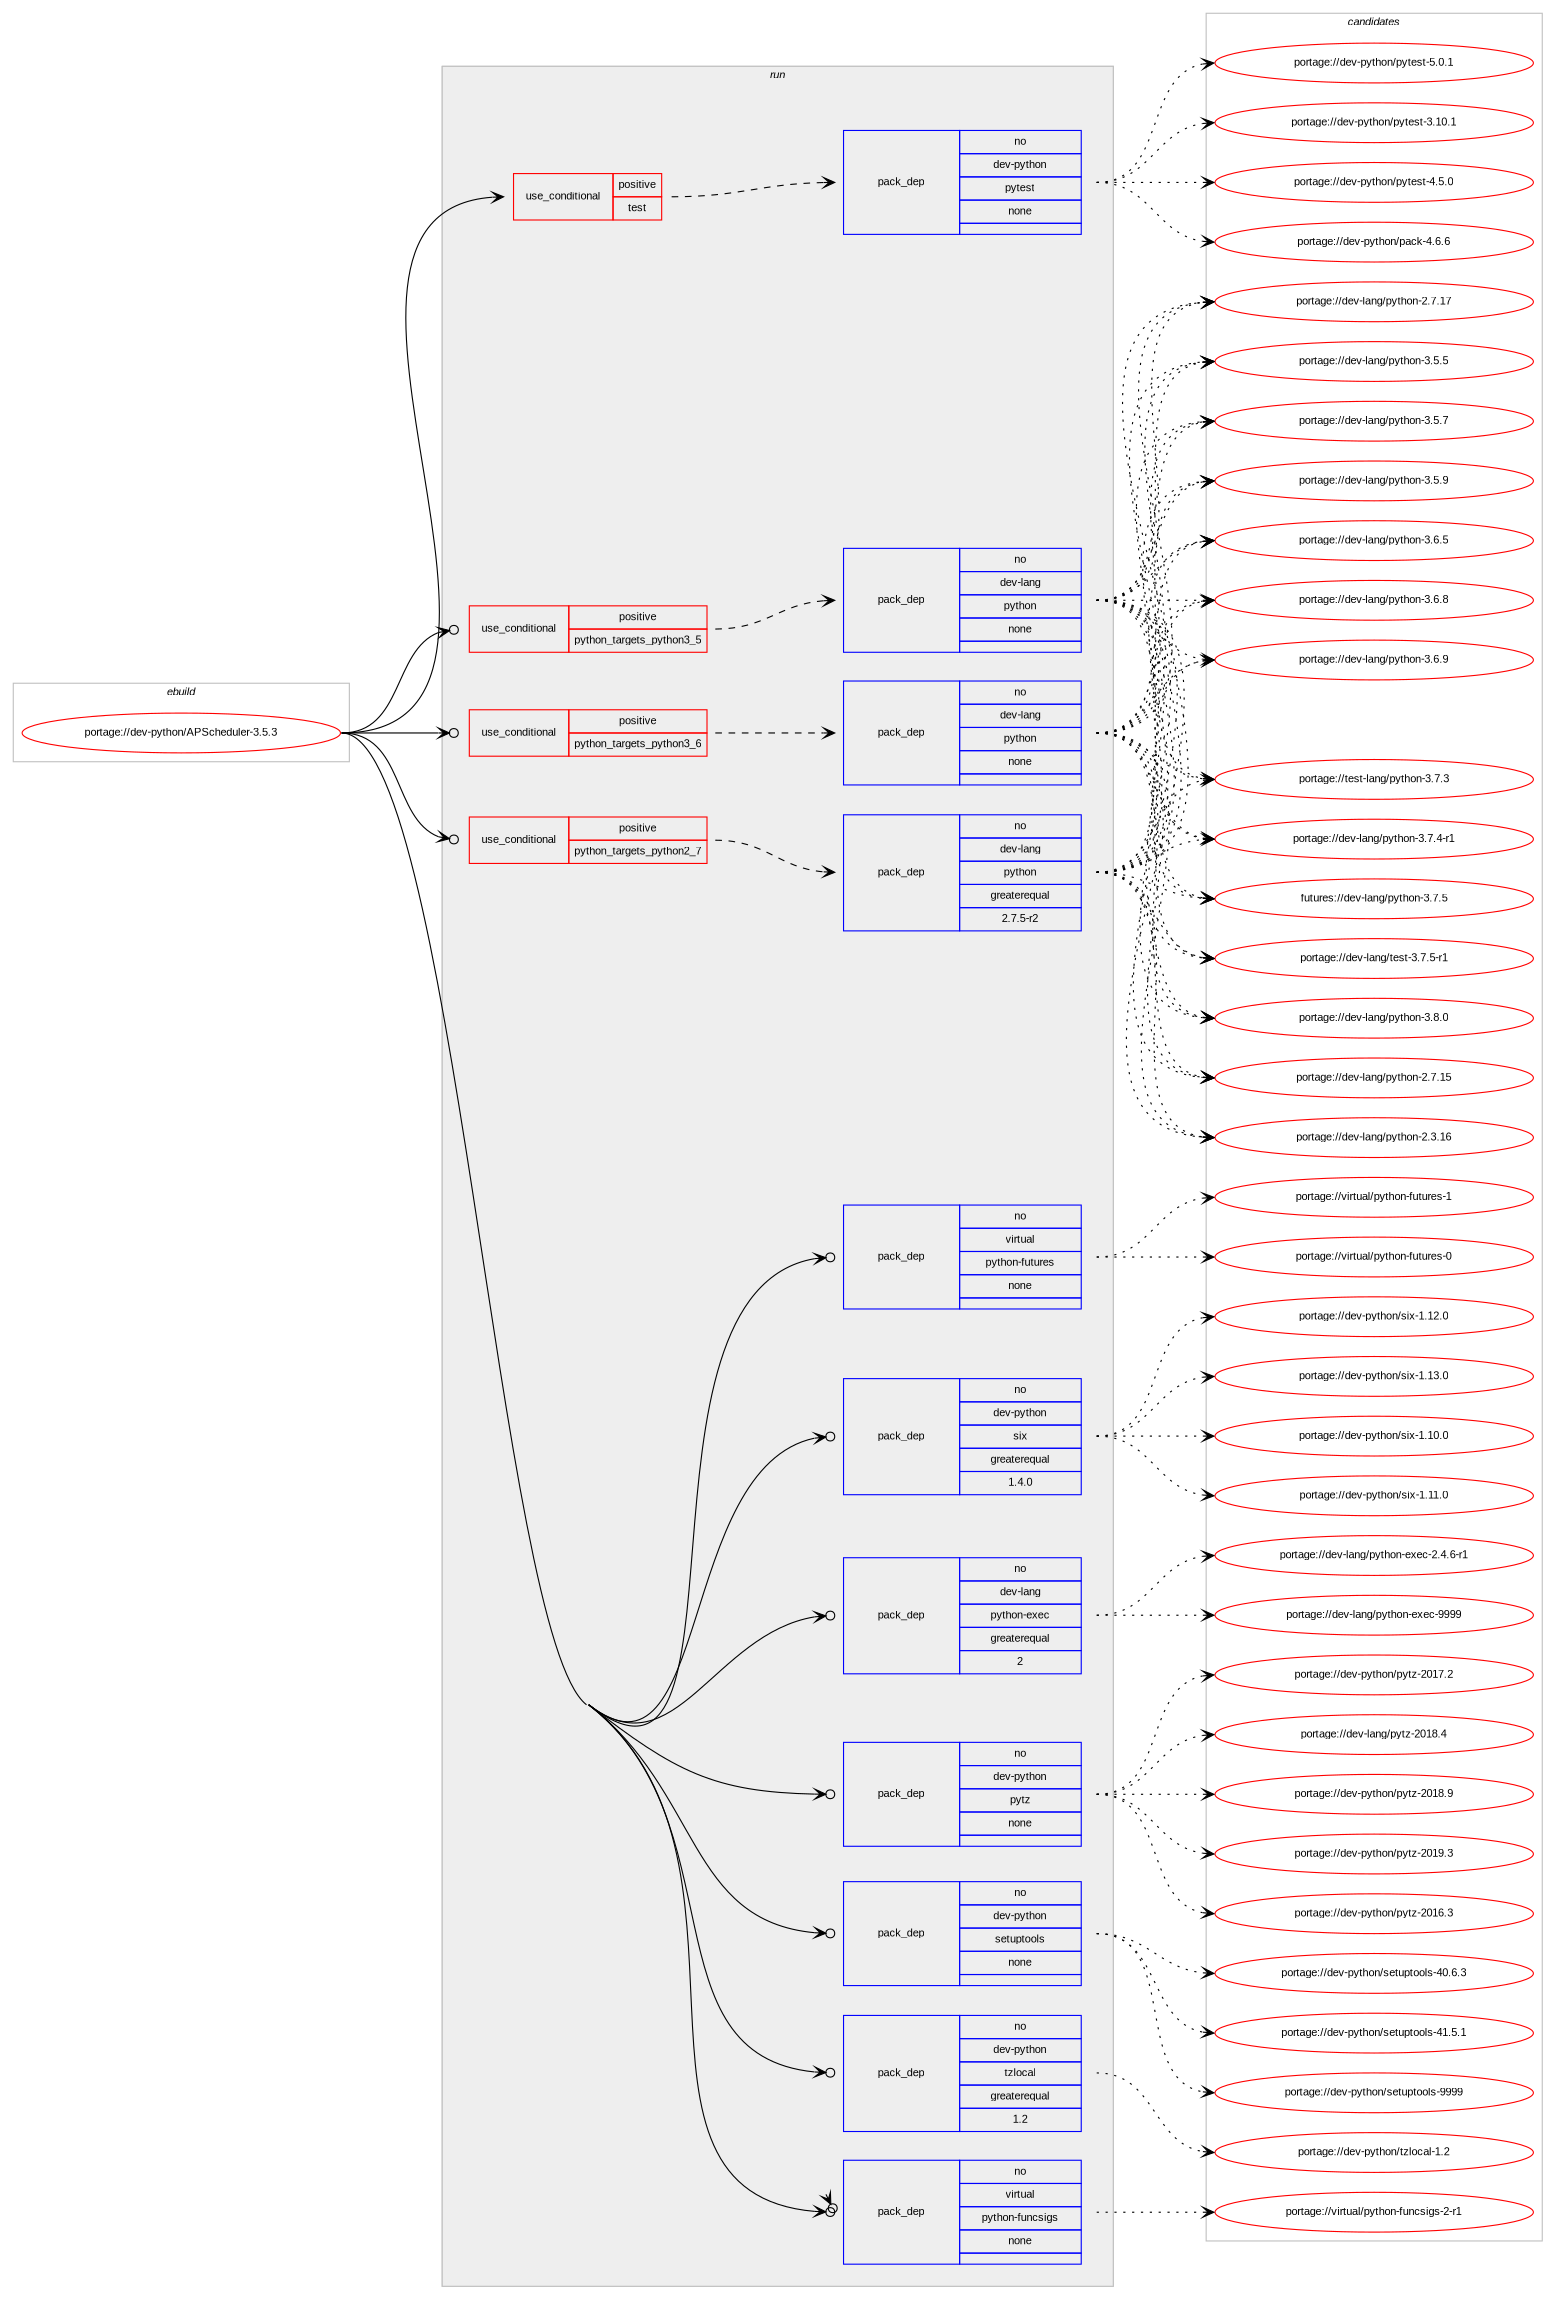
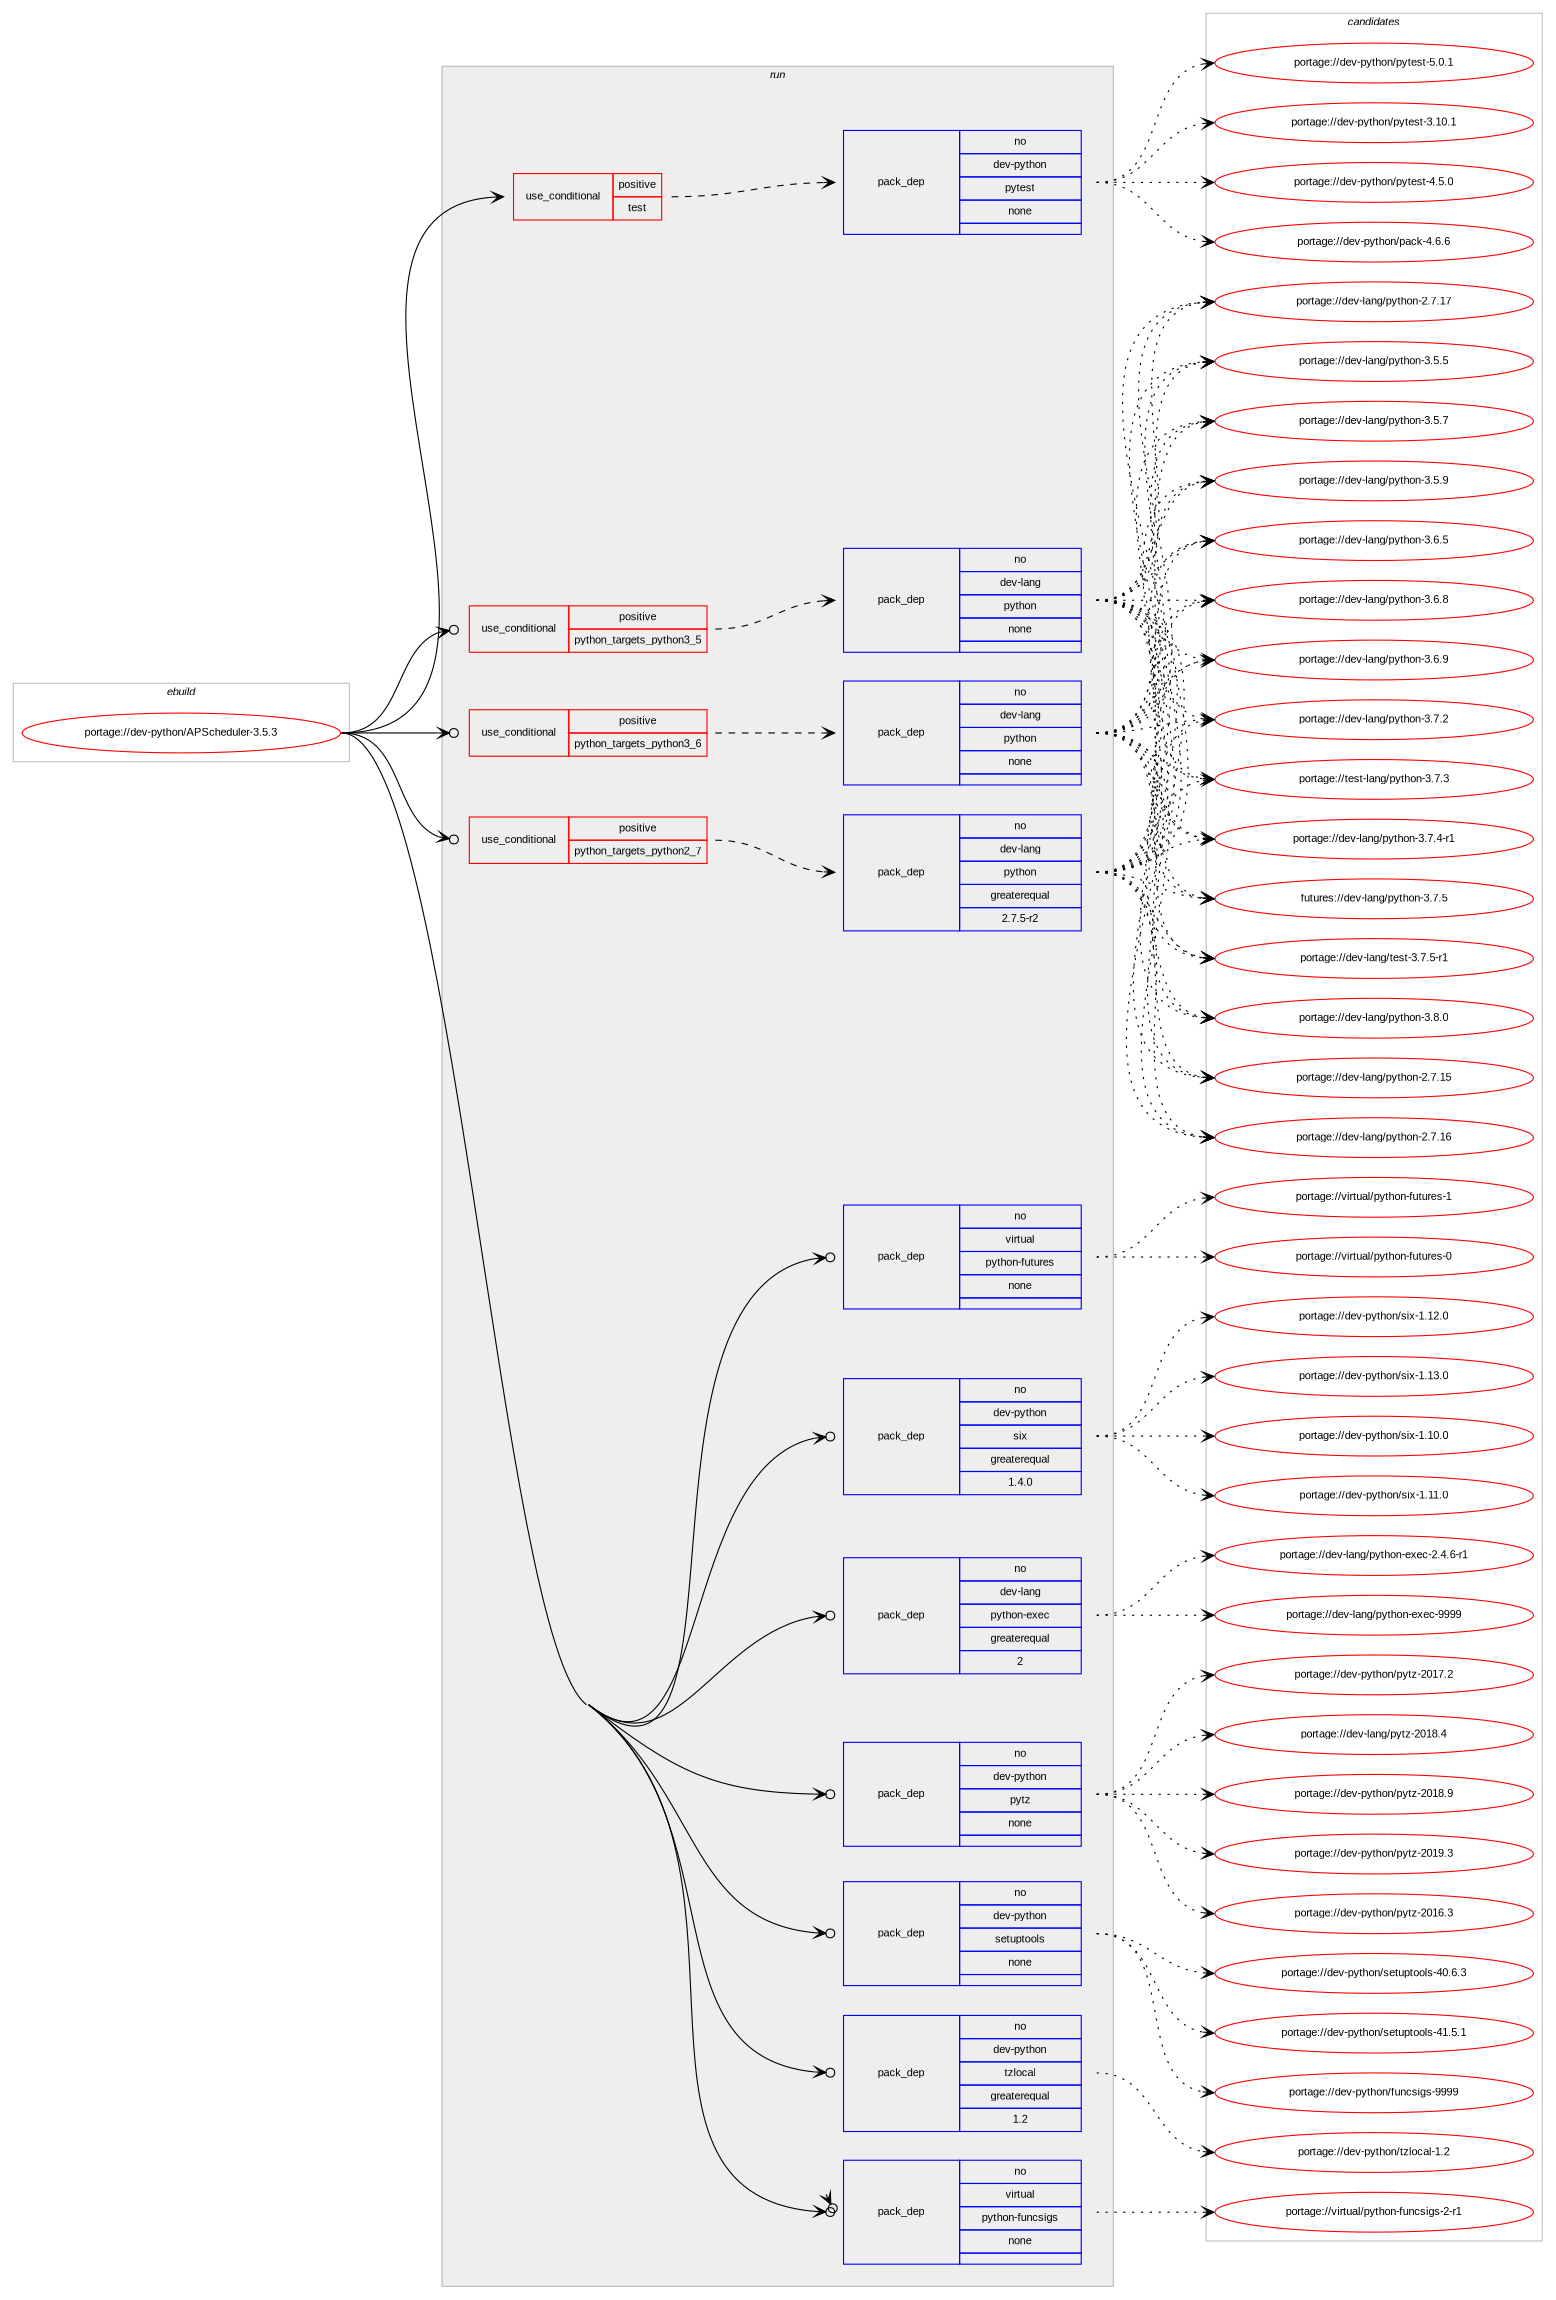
none -> (1374, 720)
(1374, 1138) -> (1374, 1138)
(1374, 2093) -> (1374, 2093)
